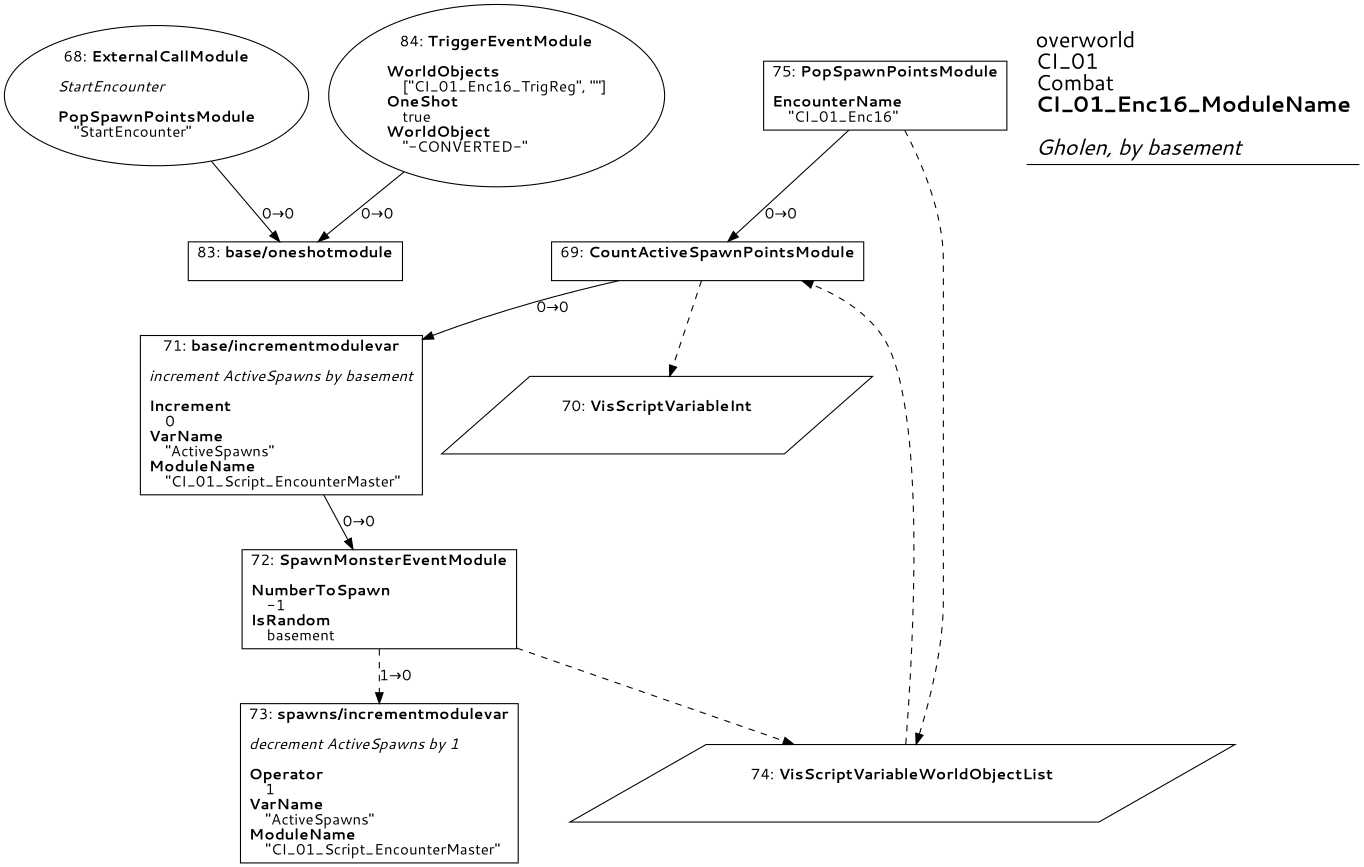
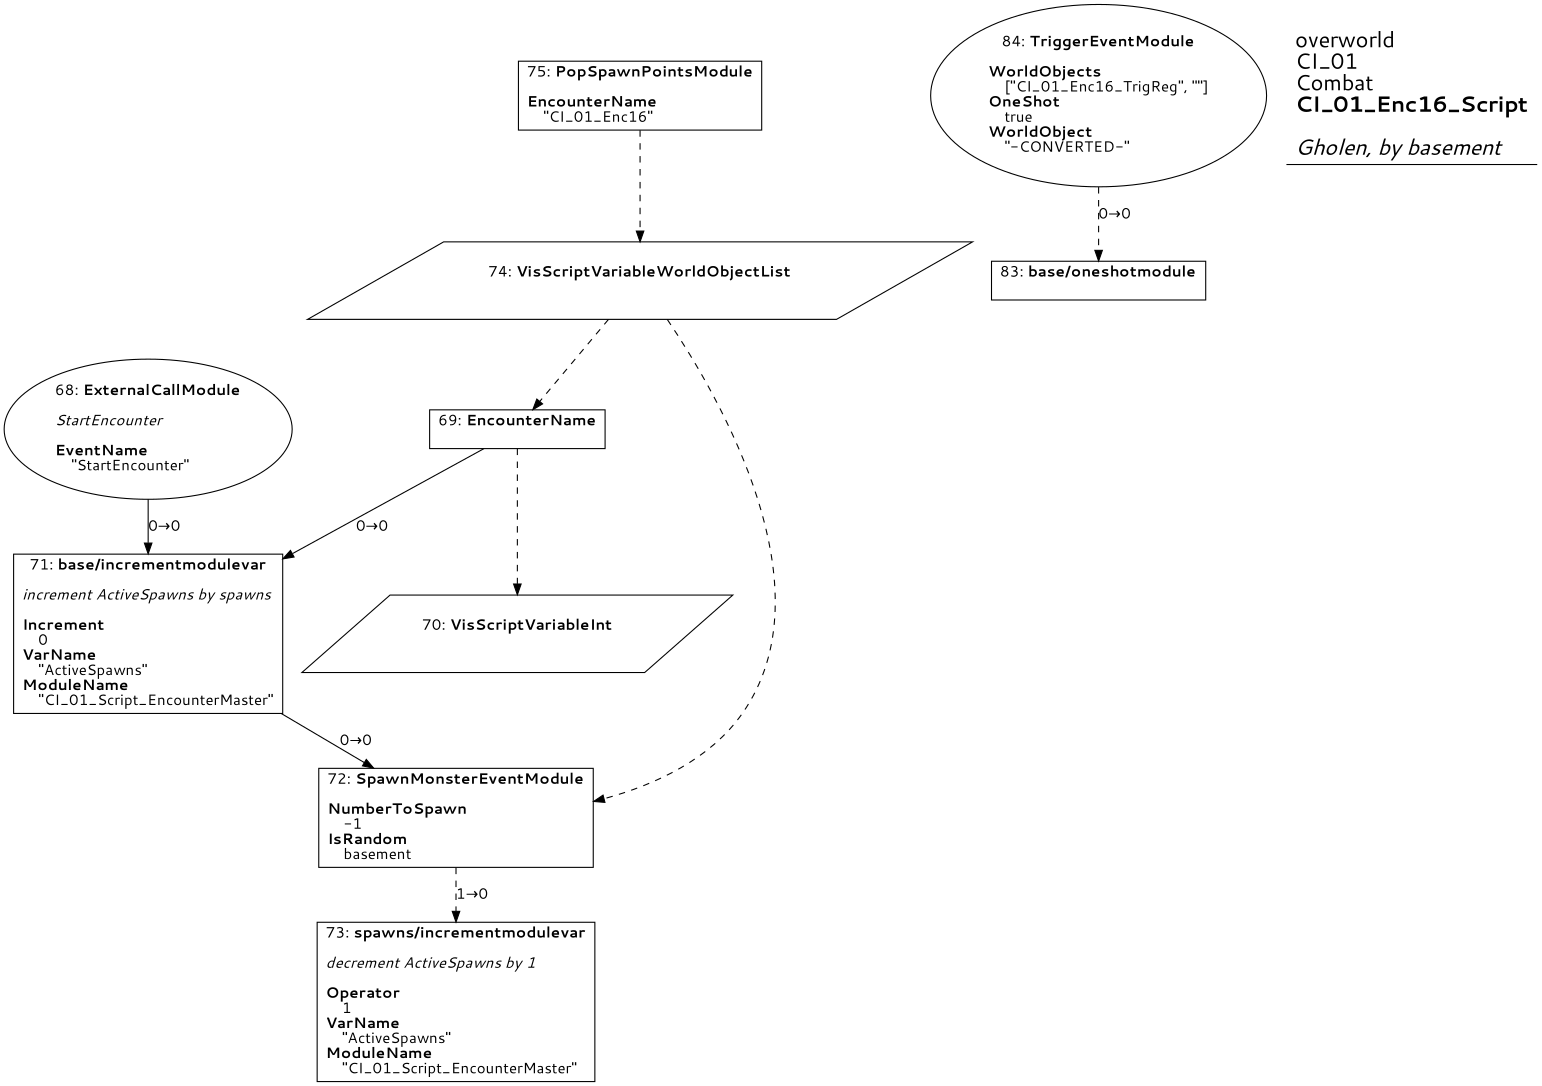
(1193, 105) -> (1412, 105)
(157, 117) -> (102, 451)
(792, 182) -> none
(242, 197) -> (148, 521)
(365, 203) -> (1099, 219)
(722, 253) -> (531, 421)
(281, 376) -> (147, 595)
(650, 694) -> (774, 591)
